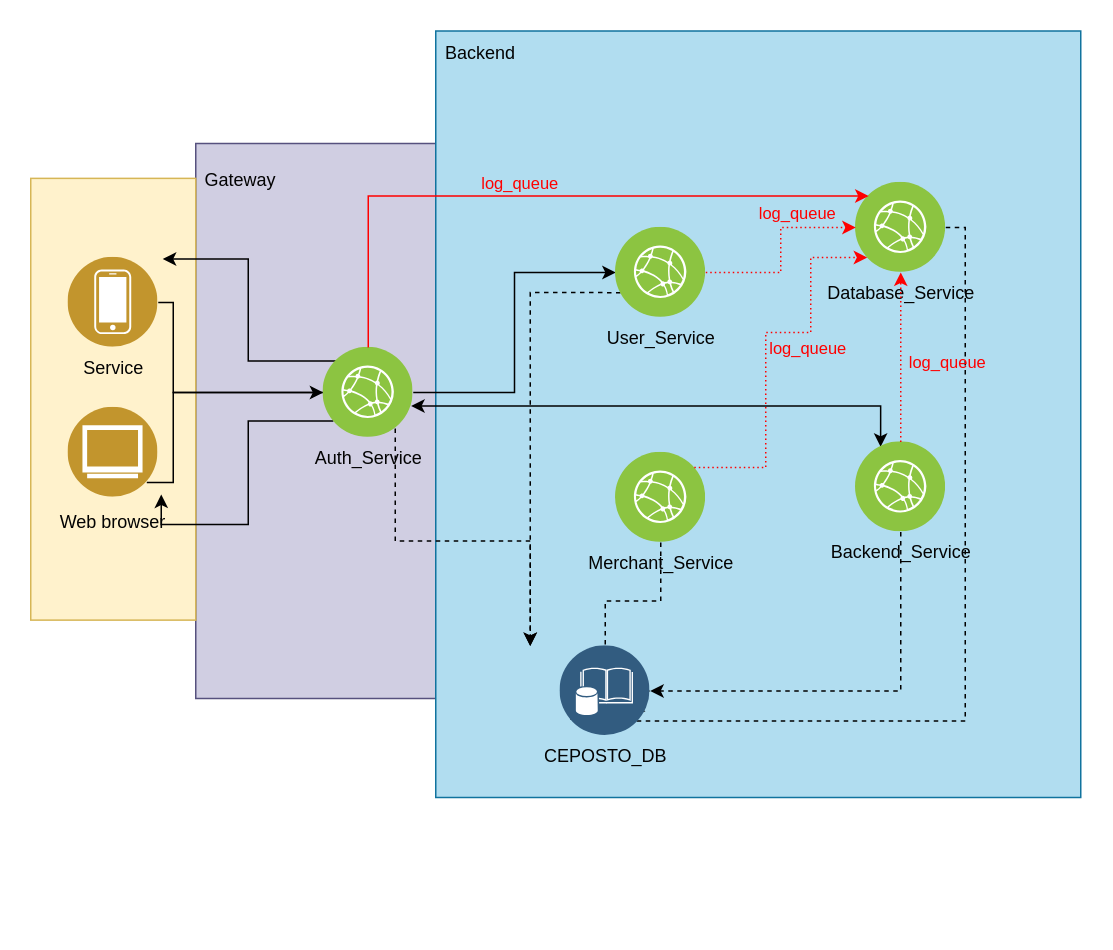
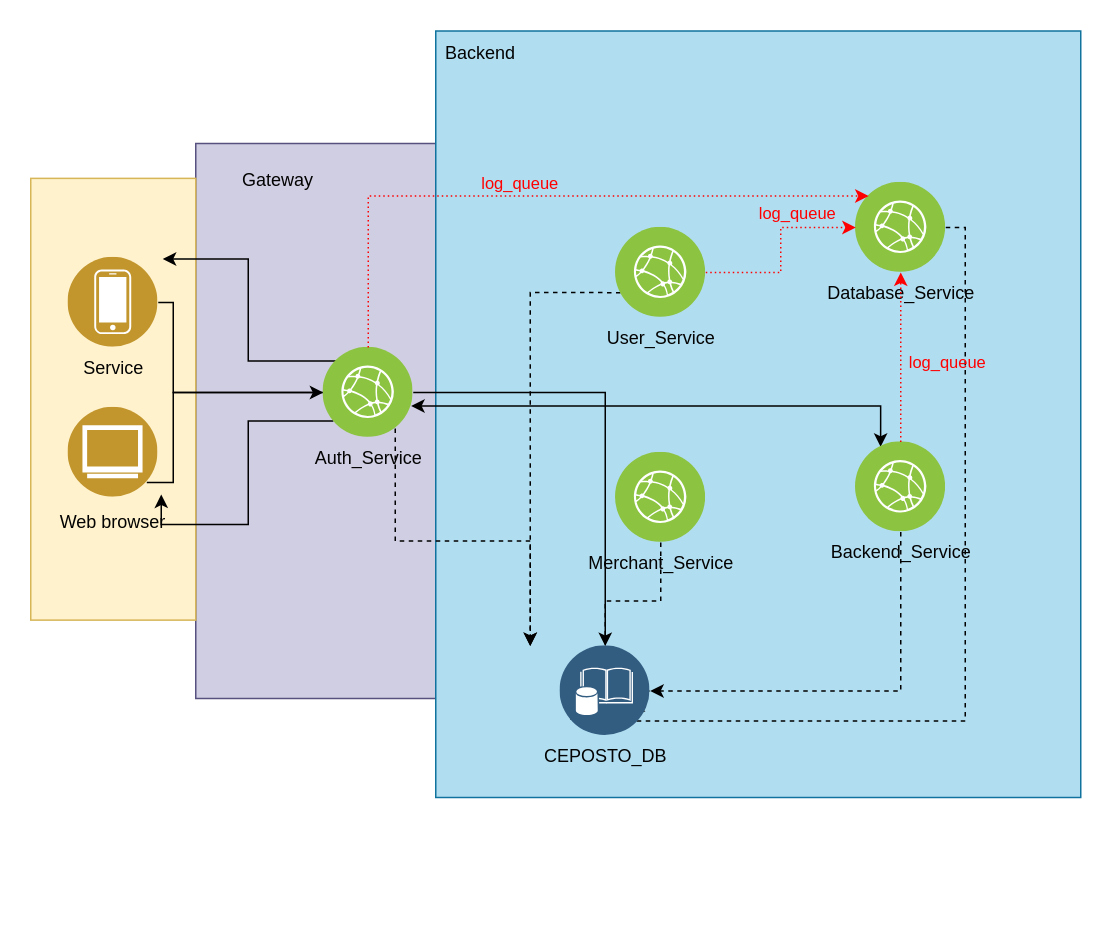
(241, 181) -> (278, 181)
(538, 196) -> (538, 196)
(515, 288) -> (605, 447)
(766, 352) -> none
